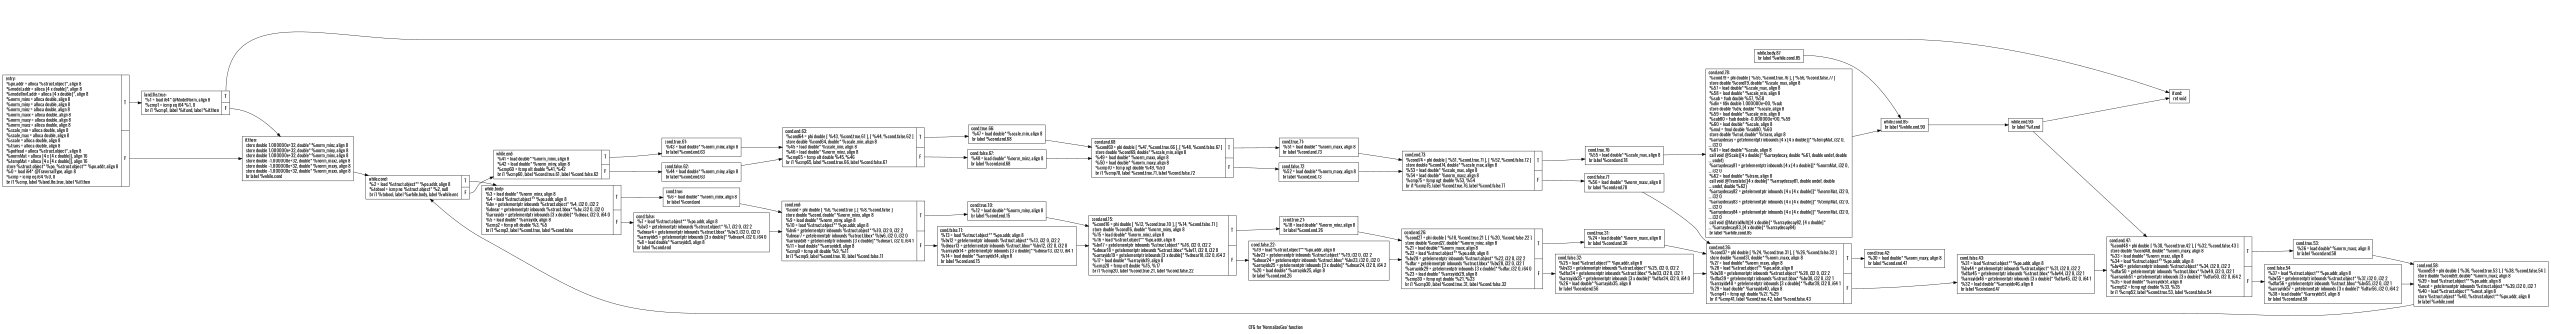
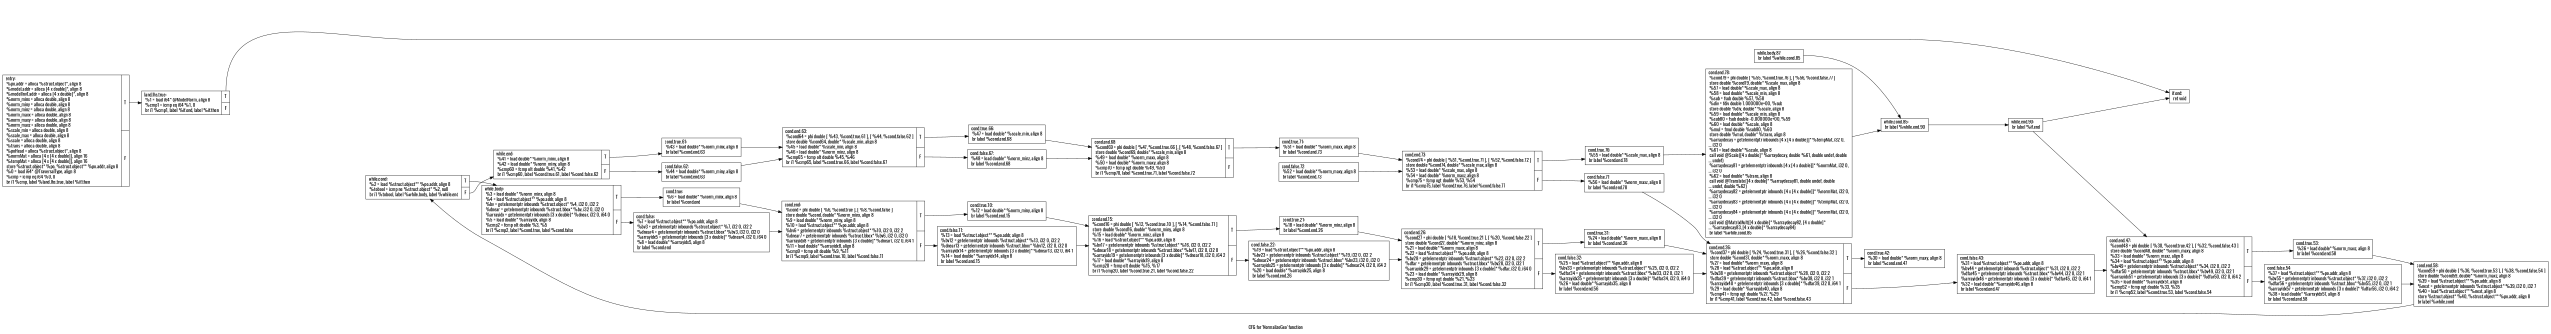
(298, 159) -> none
(1255, 168) -> none
